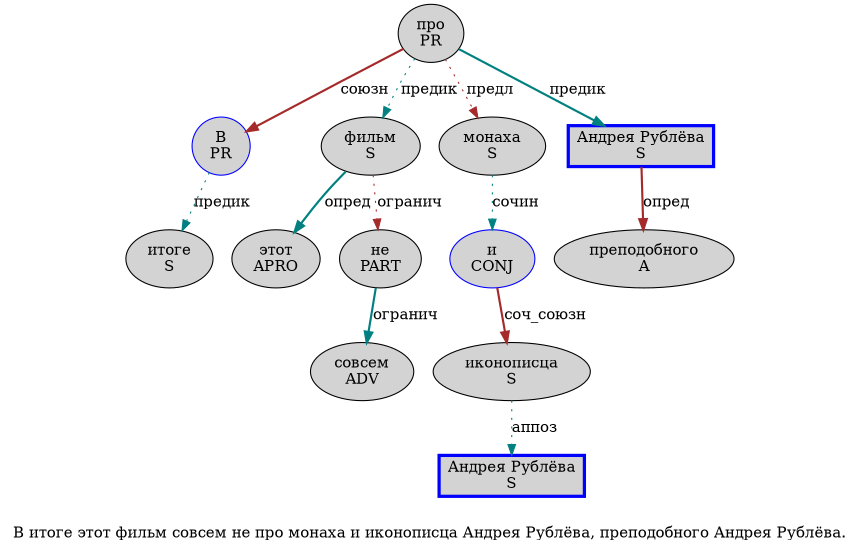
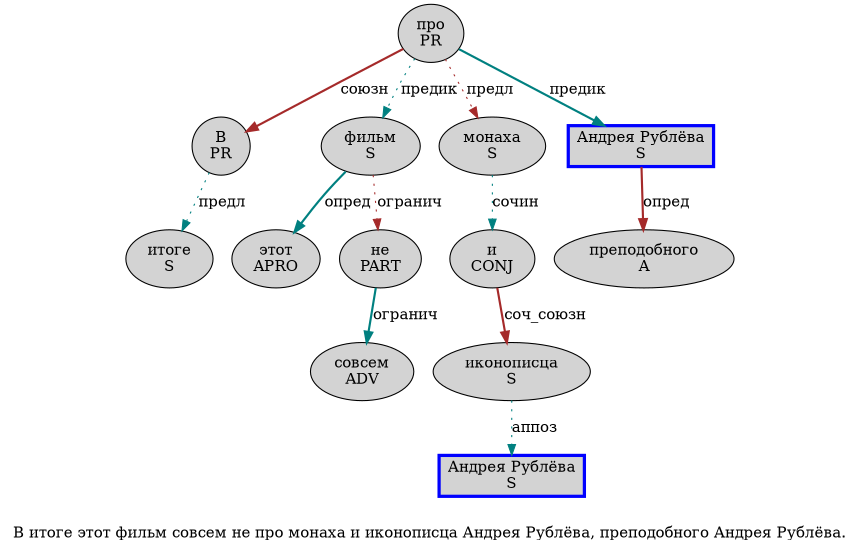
(221, 146) -> (221, 146)
(222, 202) -> (222, 202)
(492, 259) -> (492, 259)
